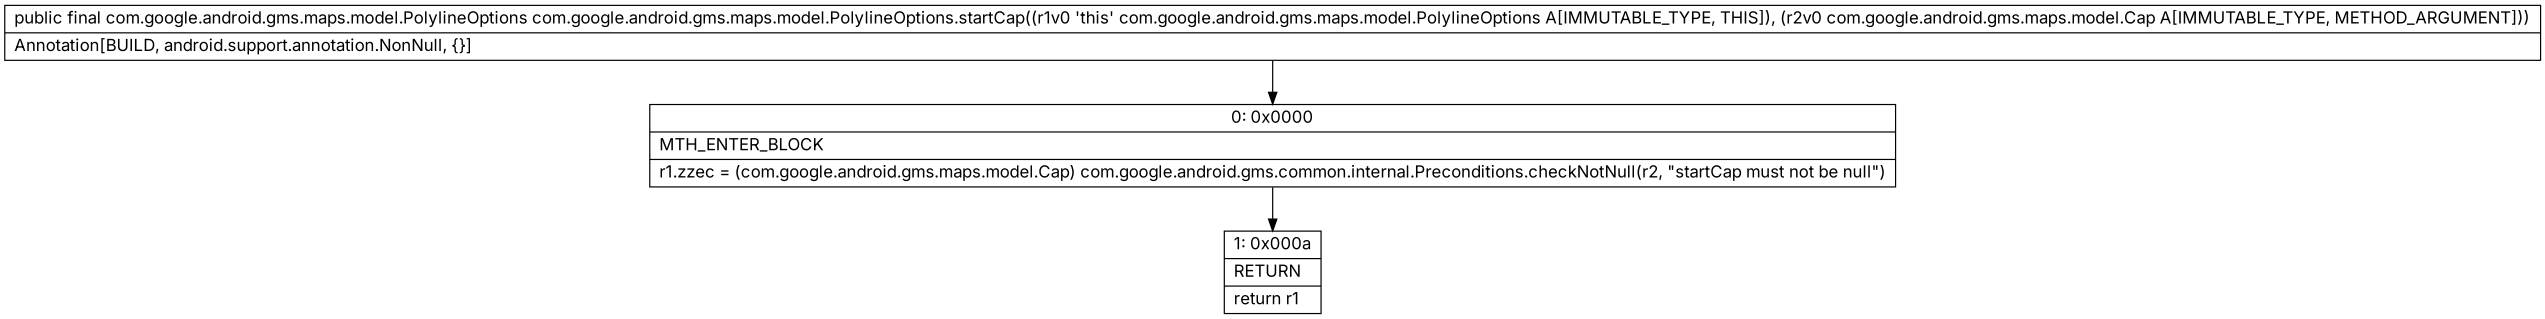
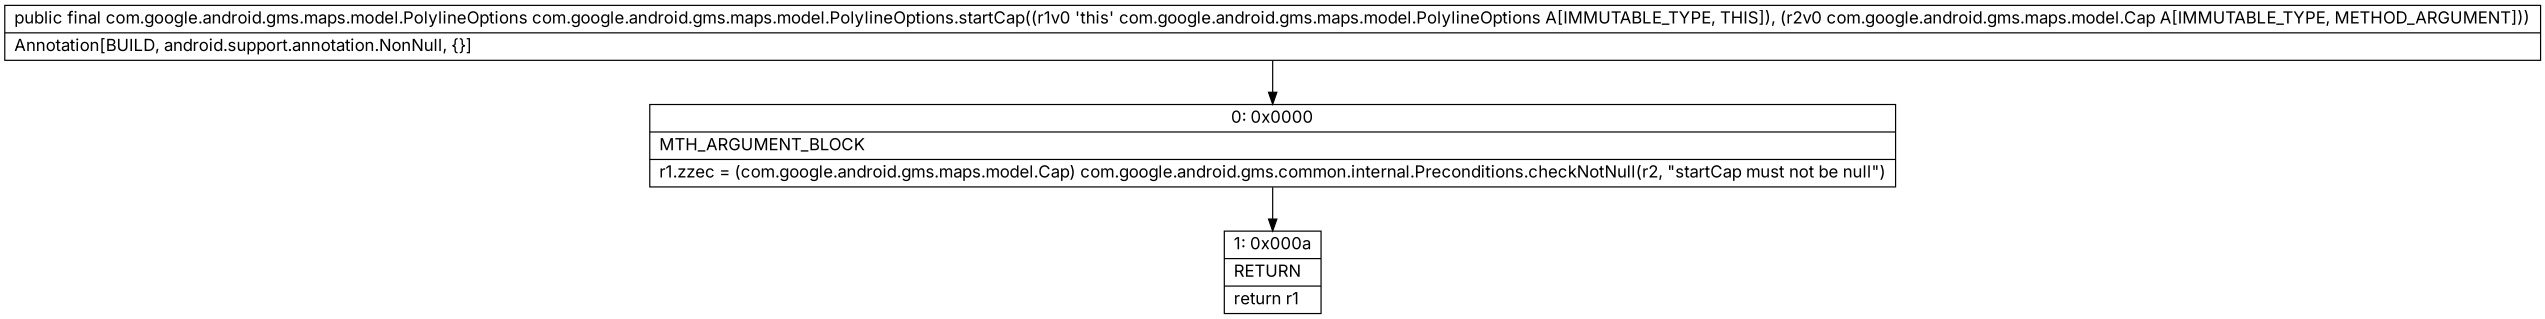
(742, 145) -> (763, 145)
